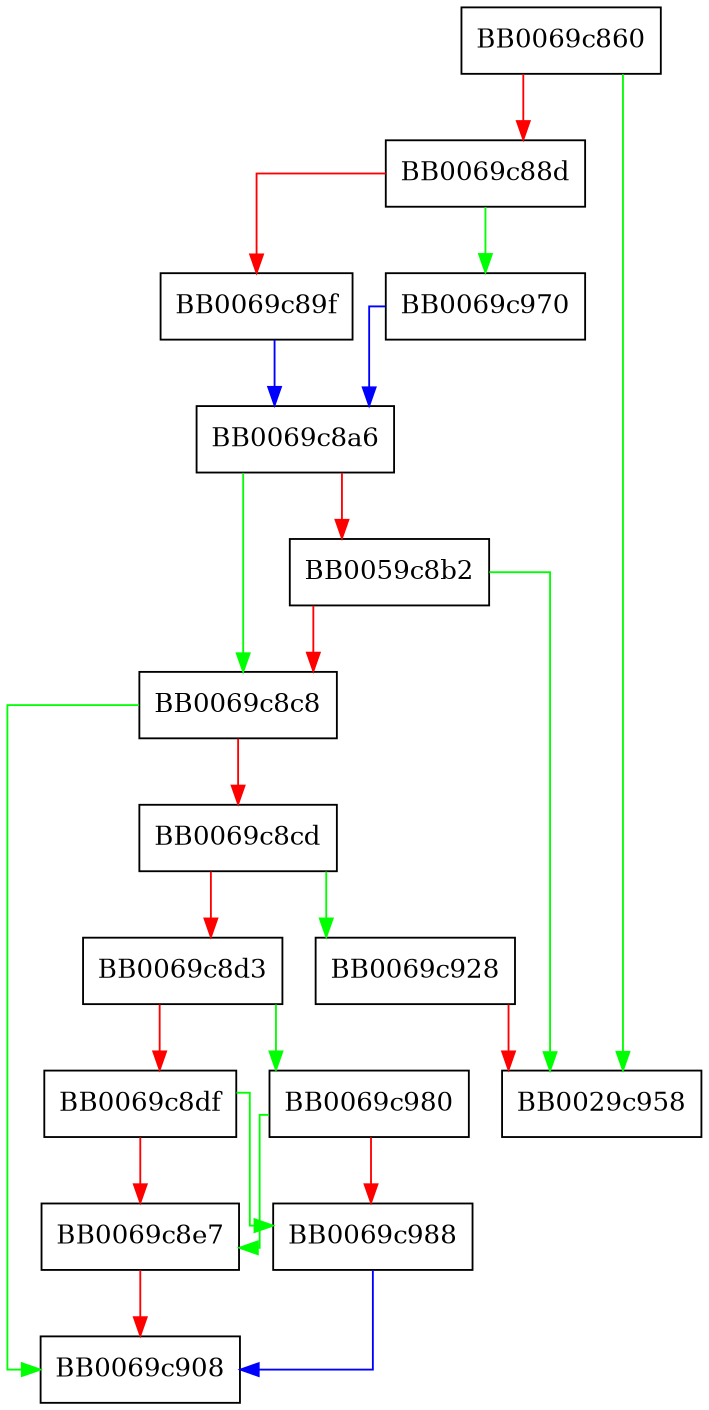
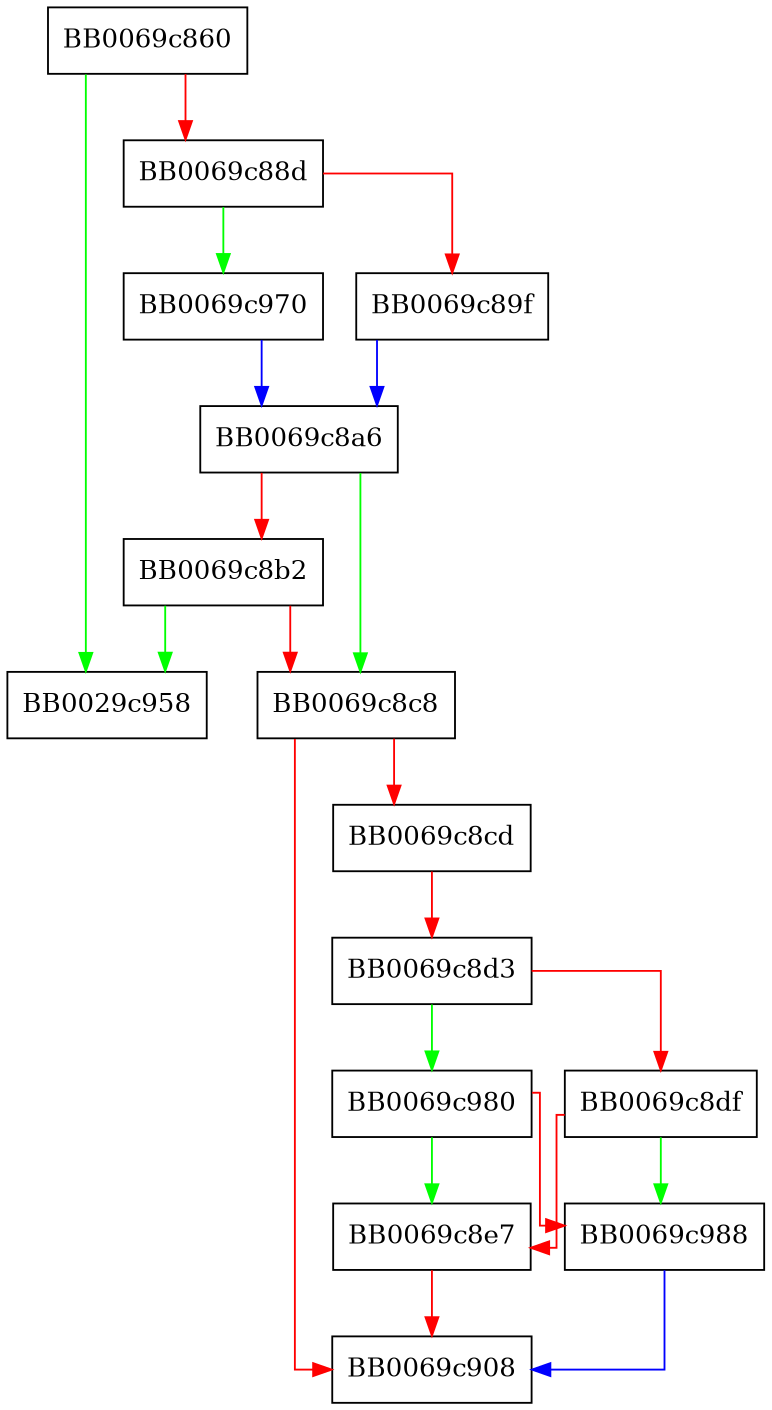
(389, 572) -> (223, 572)
(415, 971) -> none
(7, 979) -> (295, 1063)
